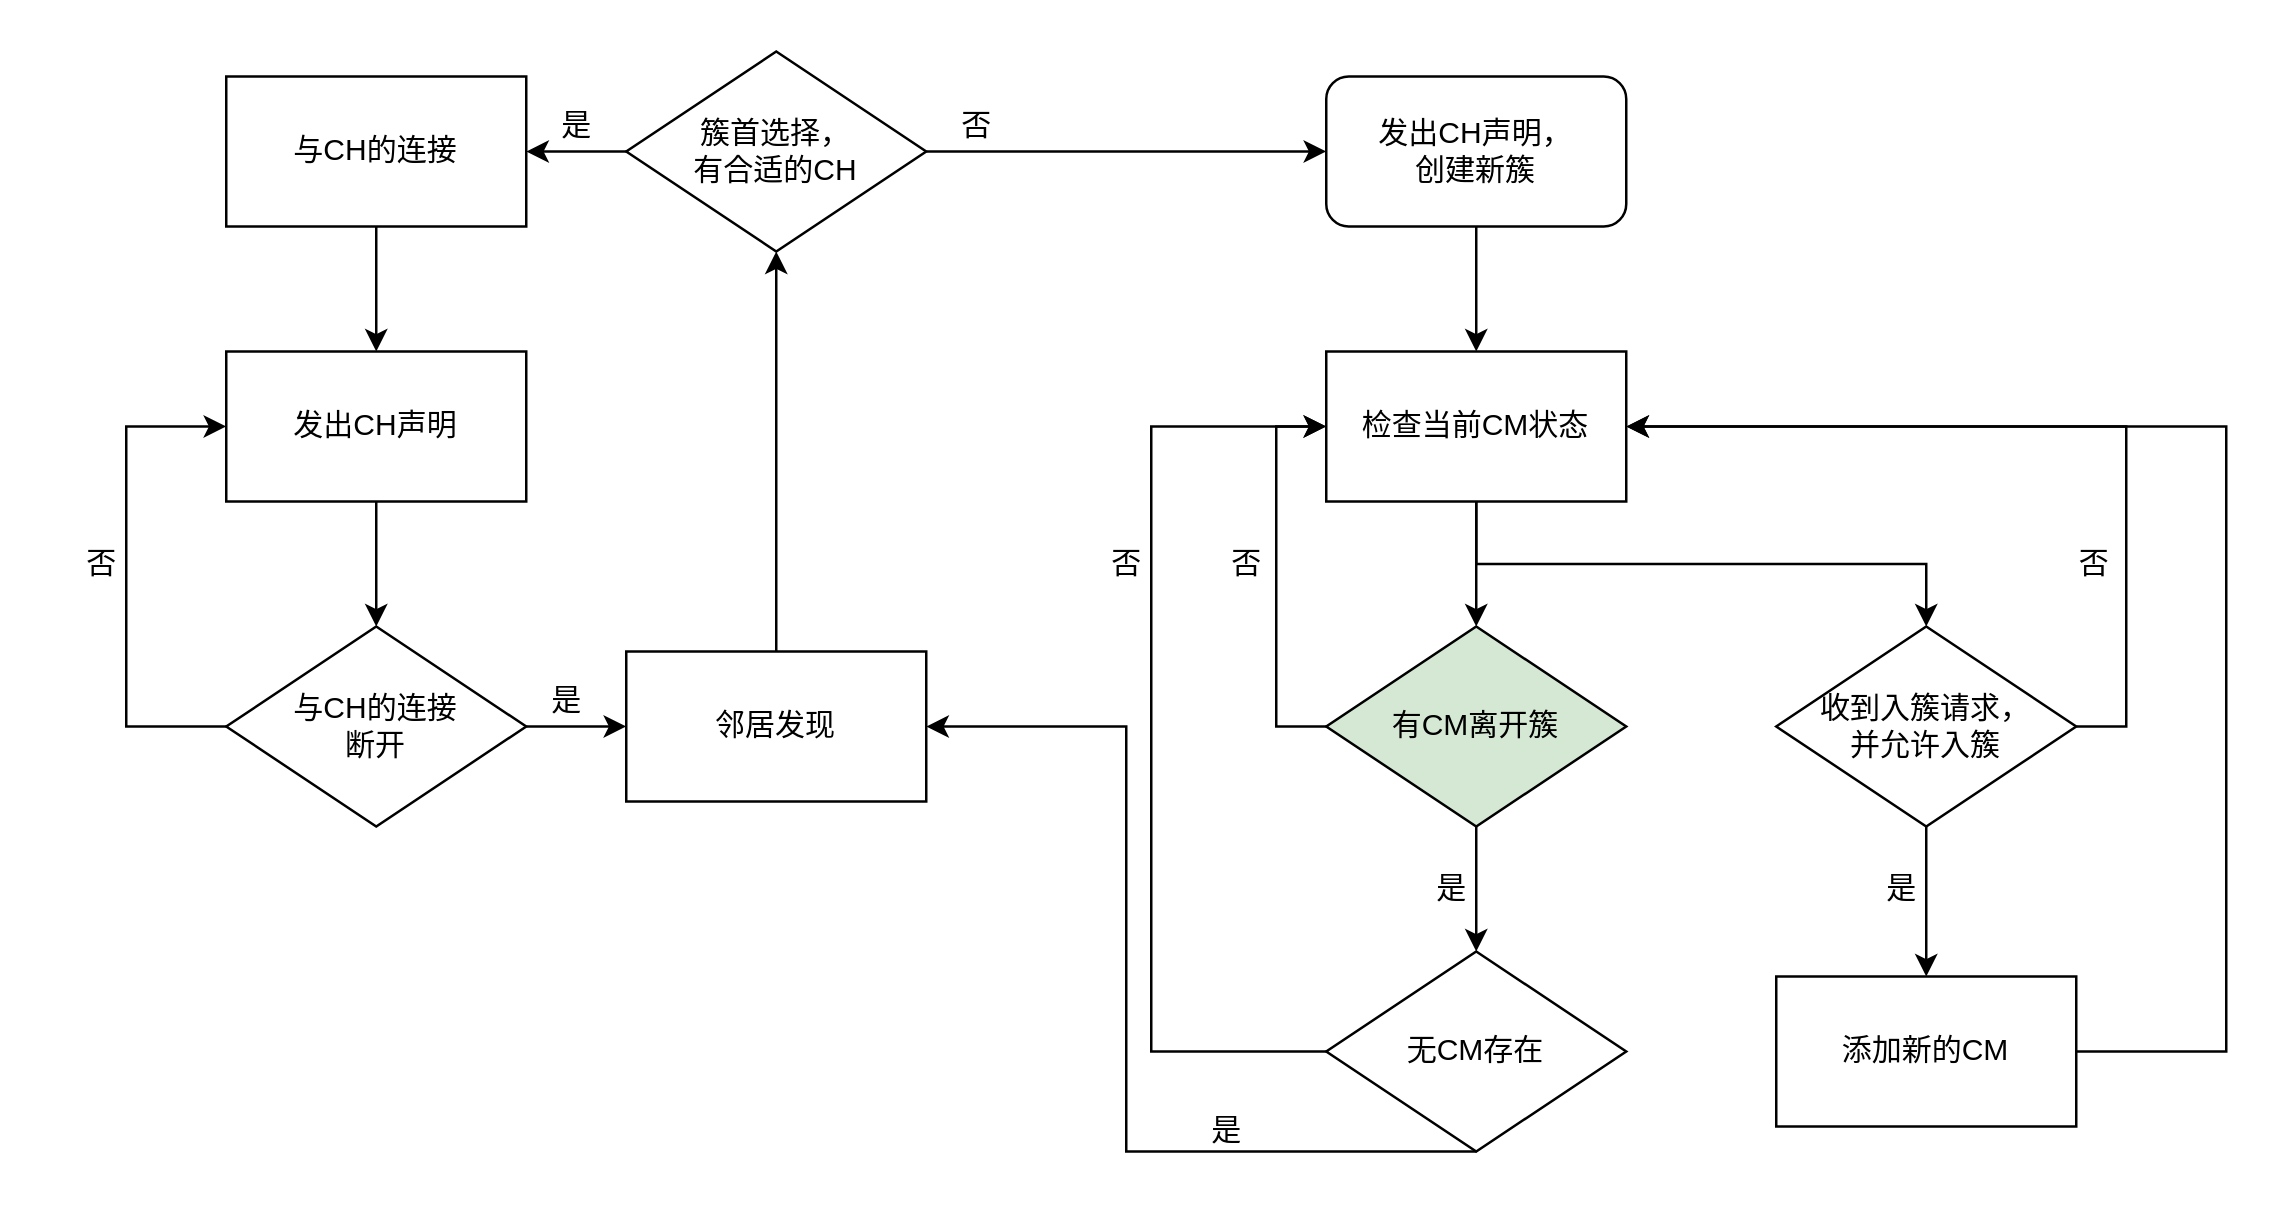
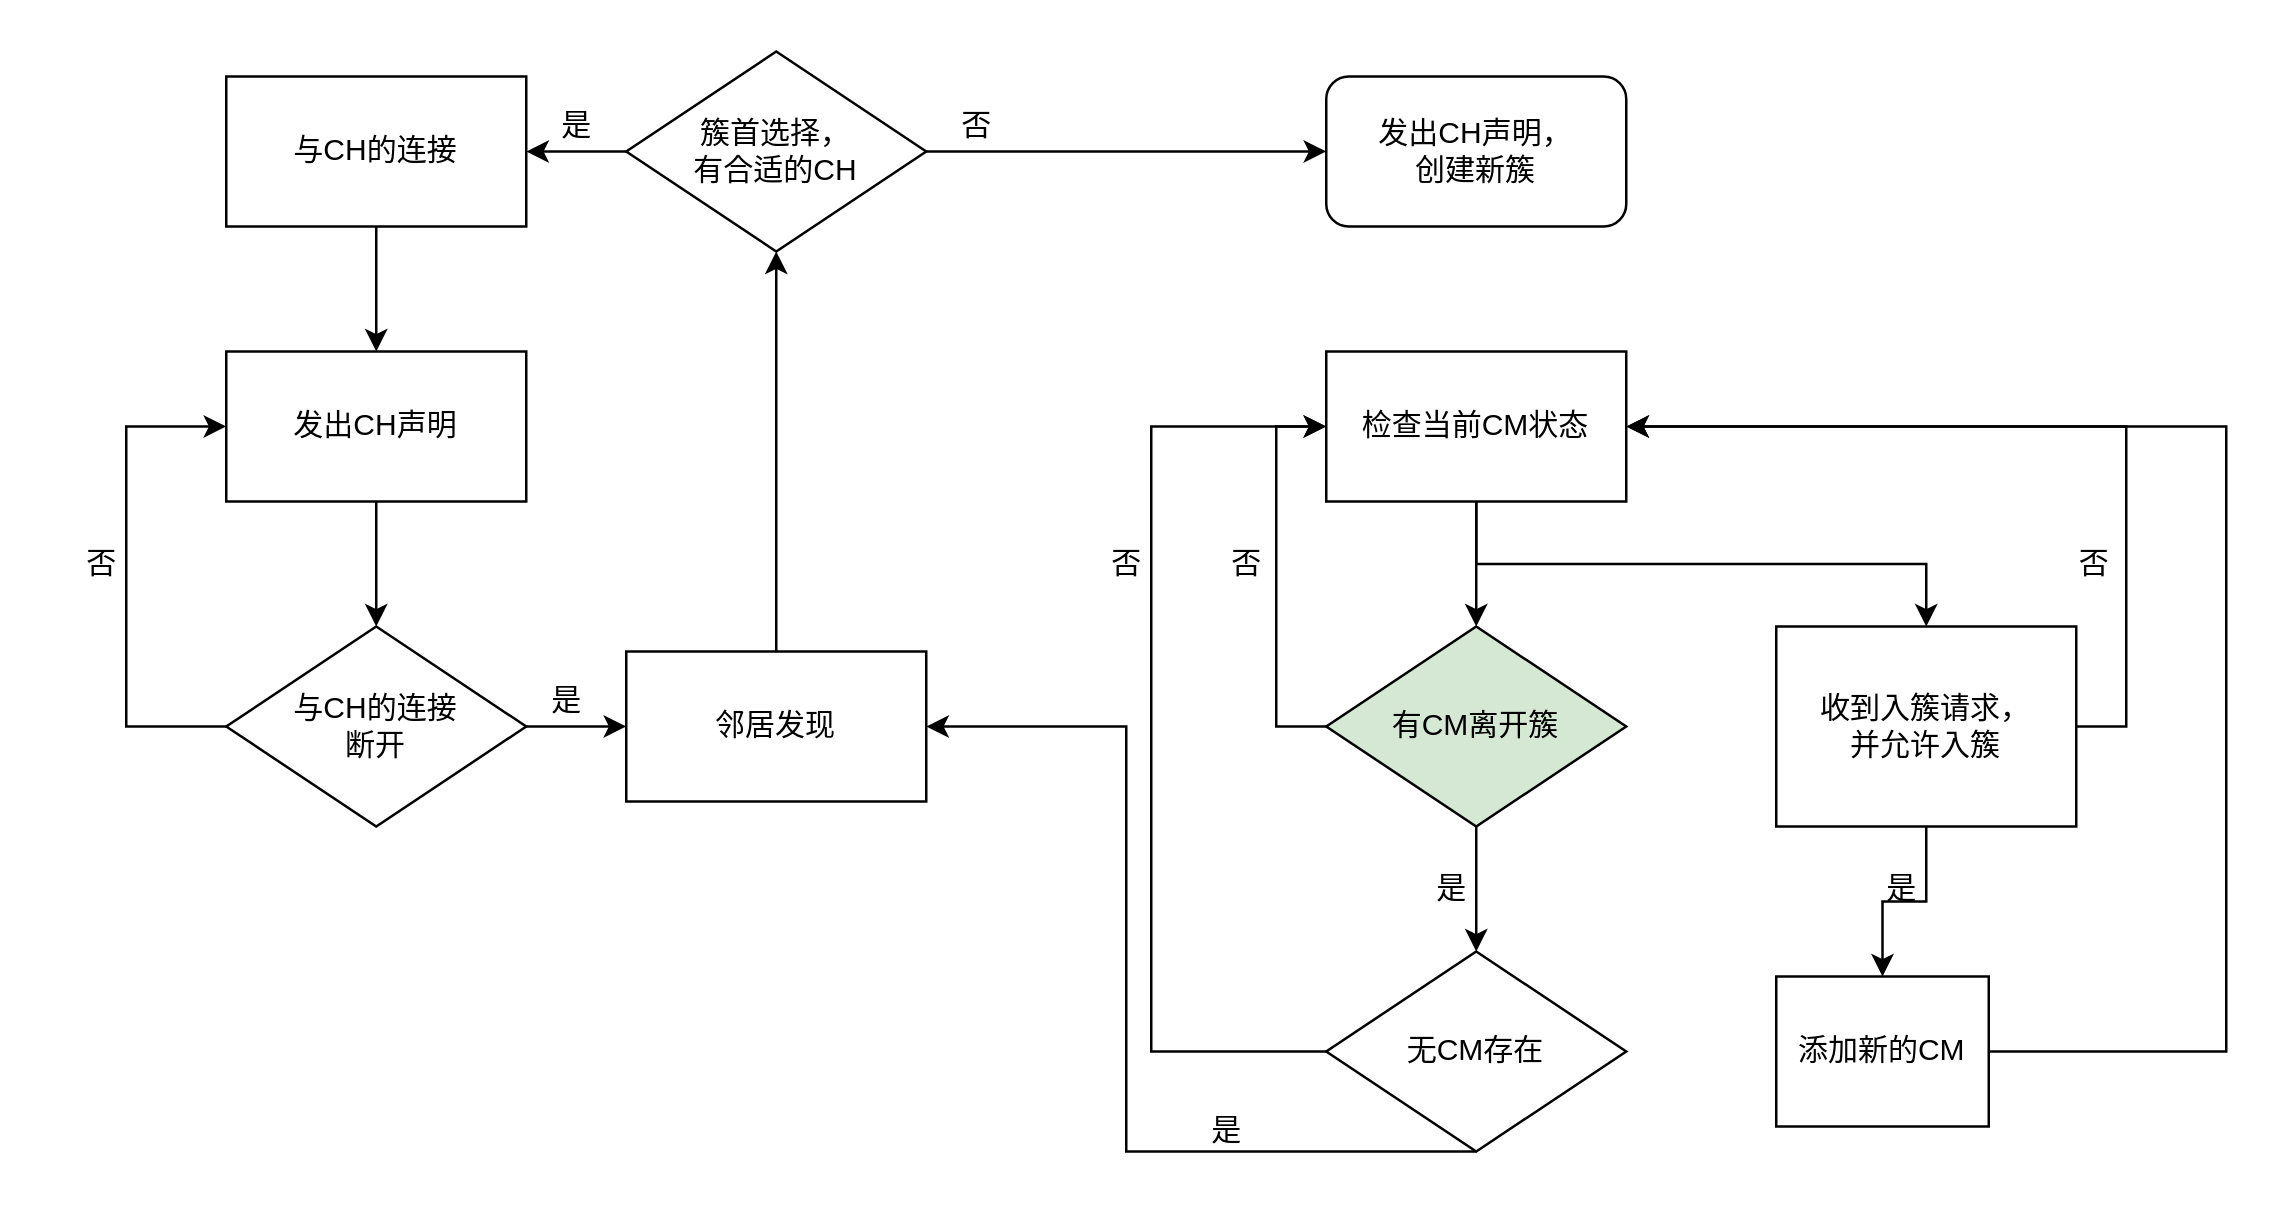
(1476, 280) -> none
(1926, 726) -> (1926, 726)
(1926, 1051) -> (1883, 1051)
